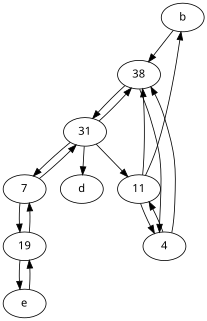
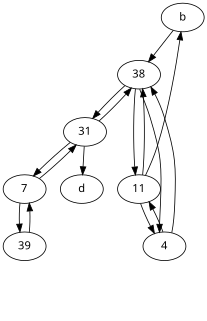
(109, 158) -> (134, 128)
(25, 246) -> (25, 246)
(25, 303) -> none
